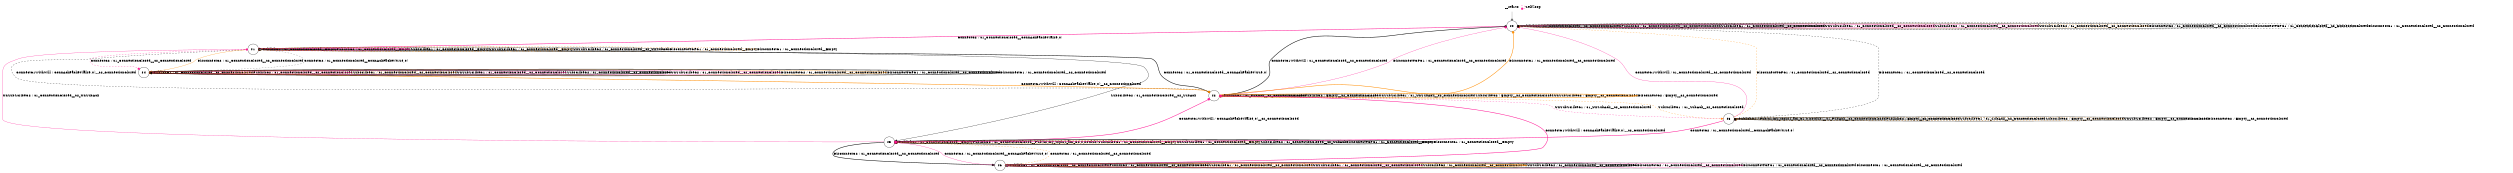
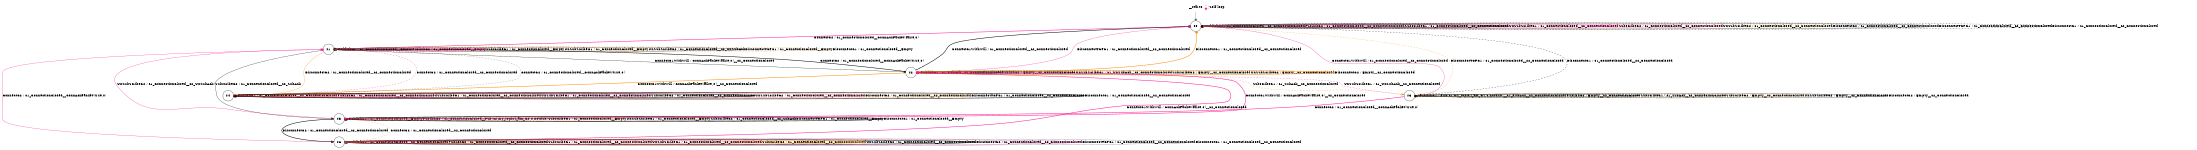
(679, 80) -> (571, 85)
(487, 90) -> (619, 61)
(294, 137) -> (119, 88)
(945, 156) -> (3, 102)
